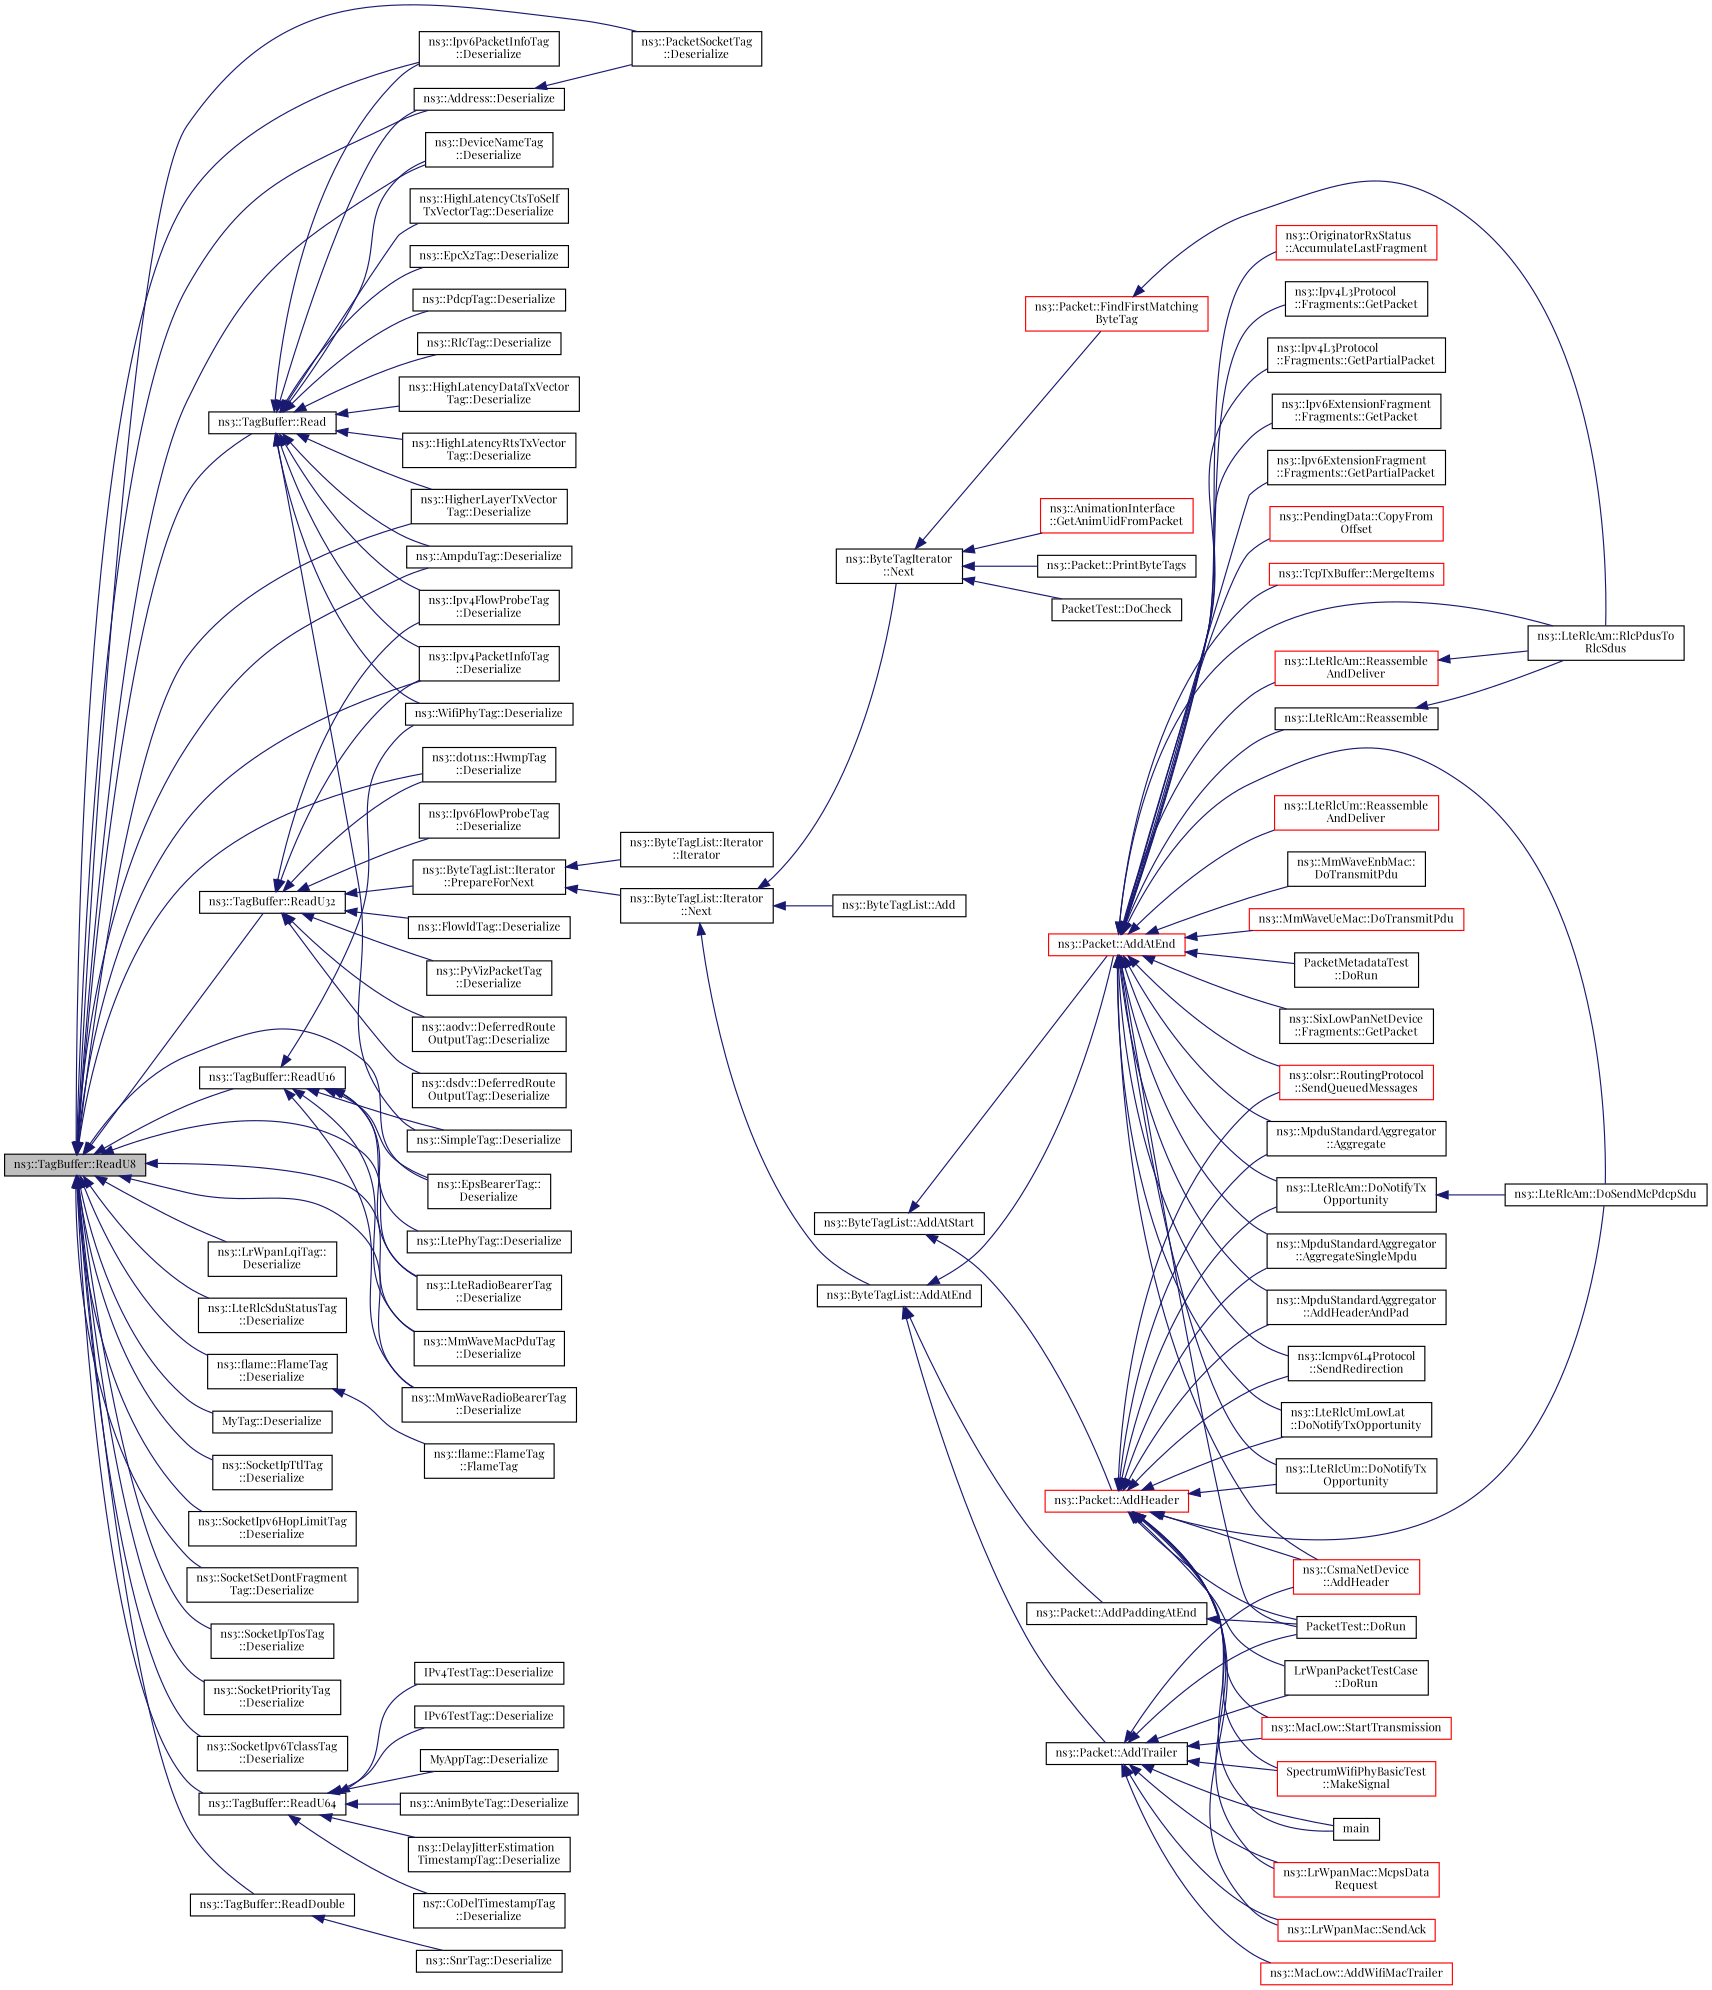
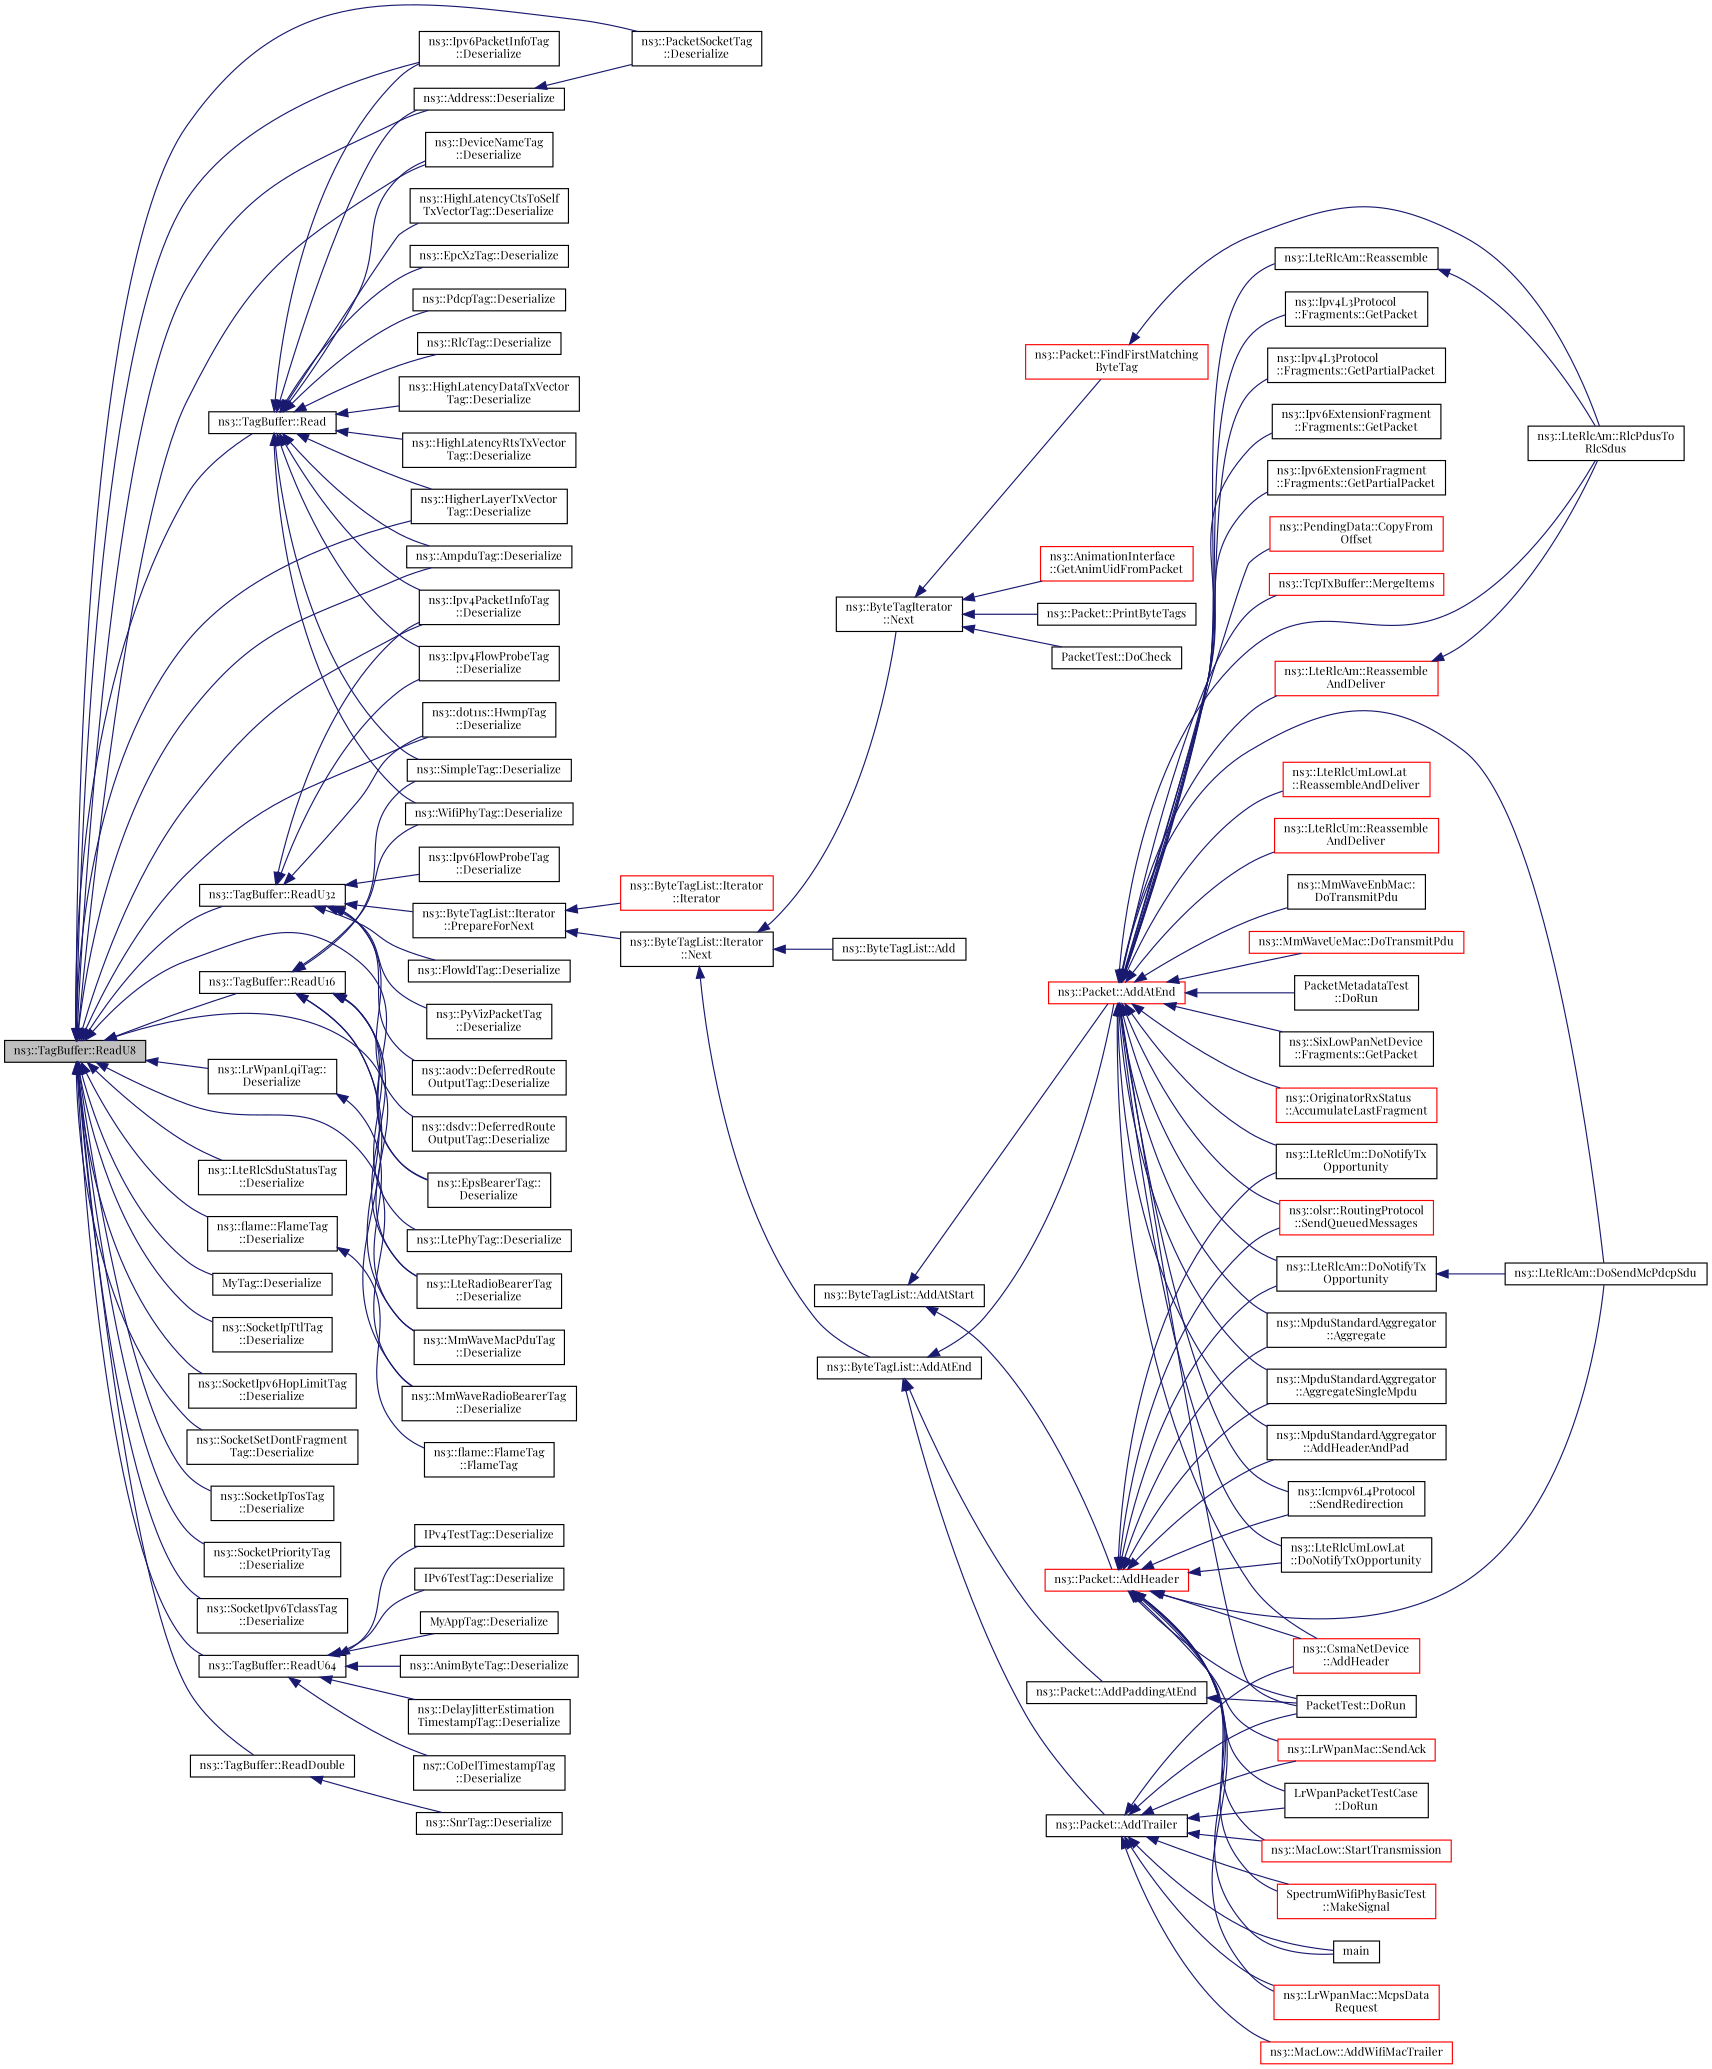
none -> (1357, 779)
(697, 850) -> (697, 893)
(337, 1182) -> (377, 1217)
